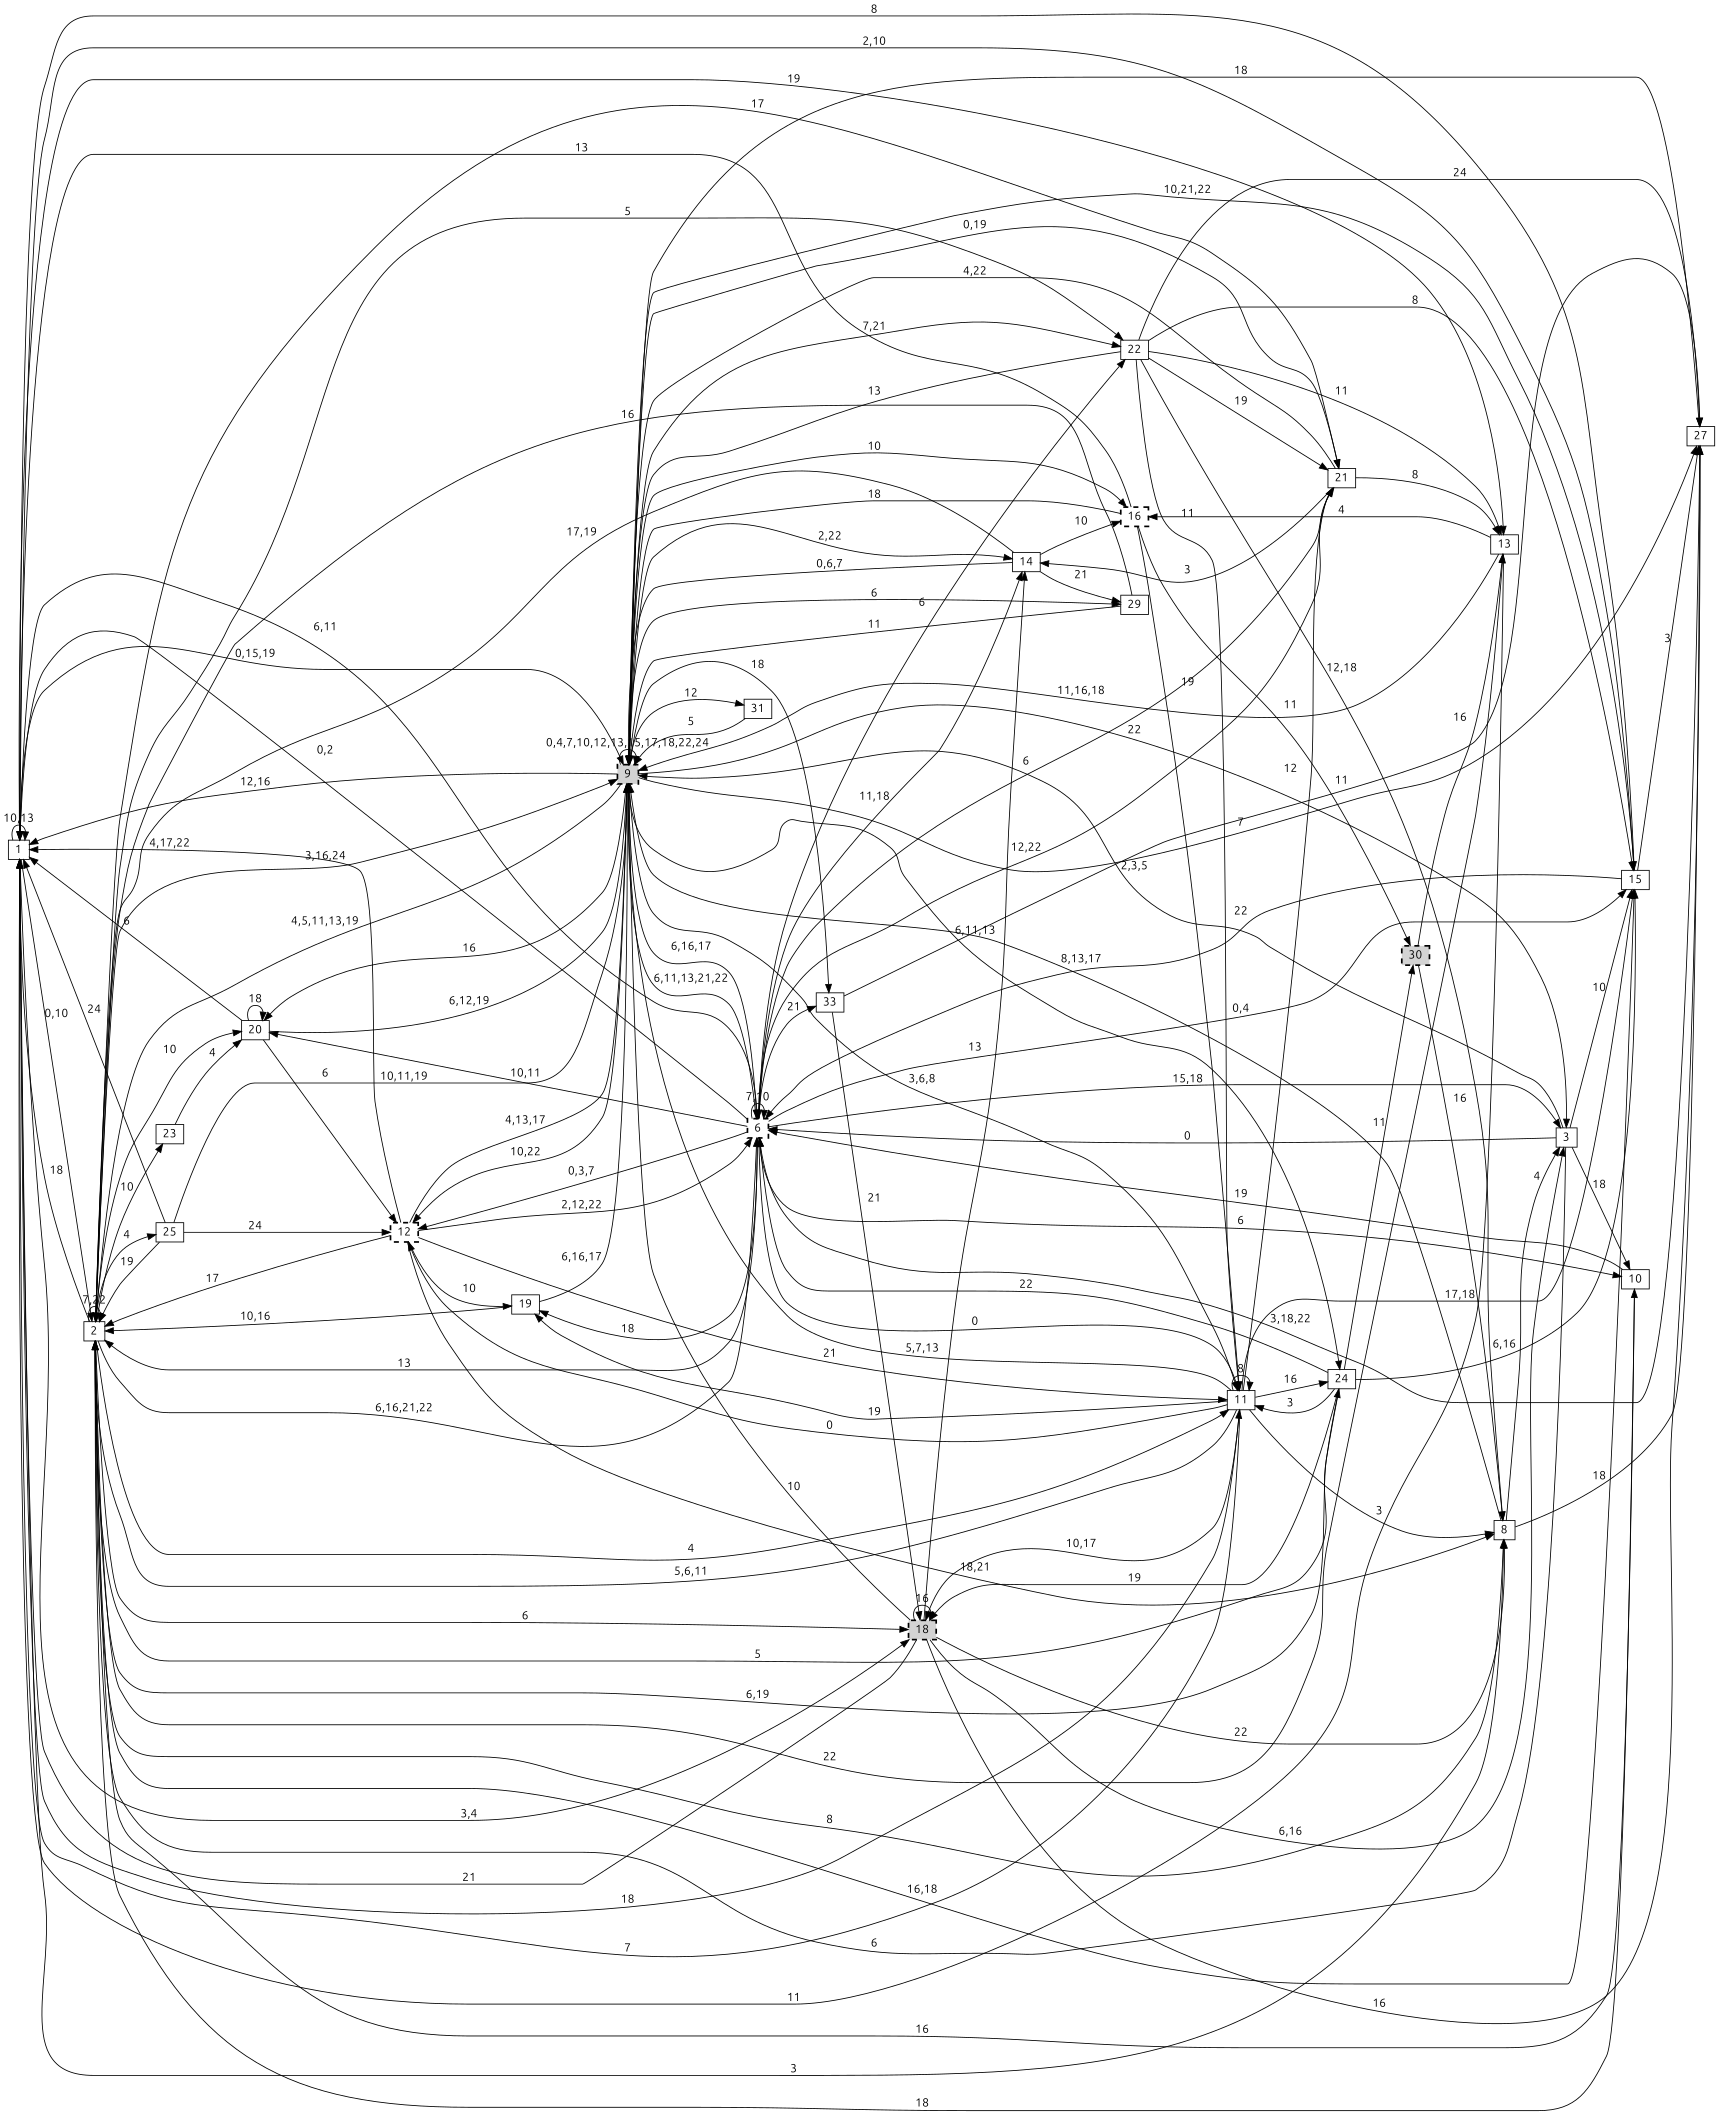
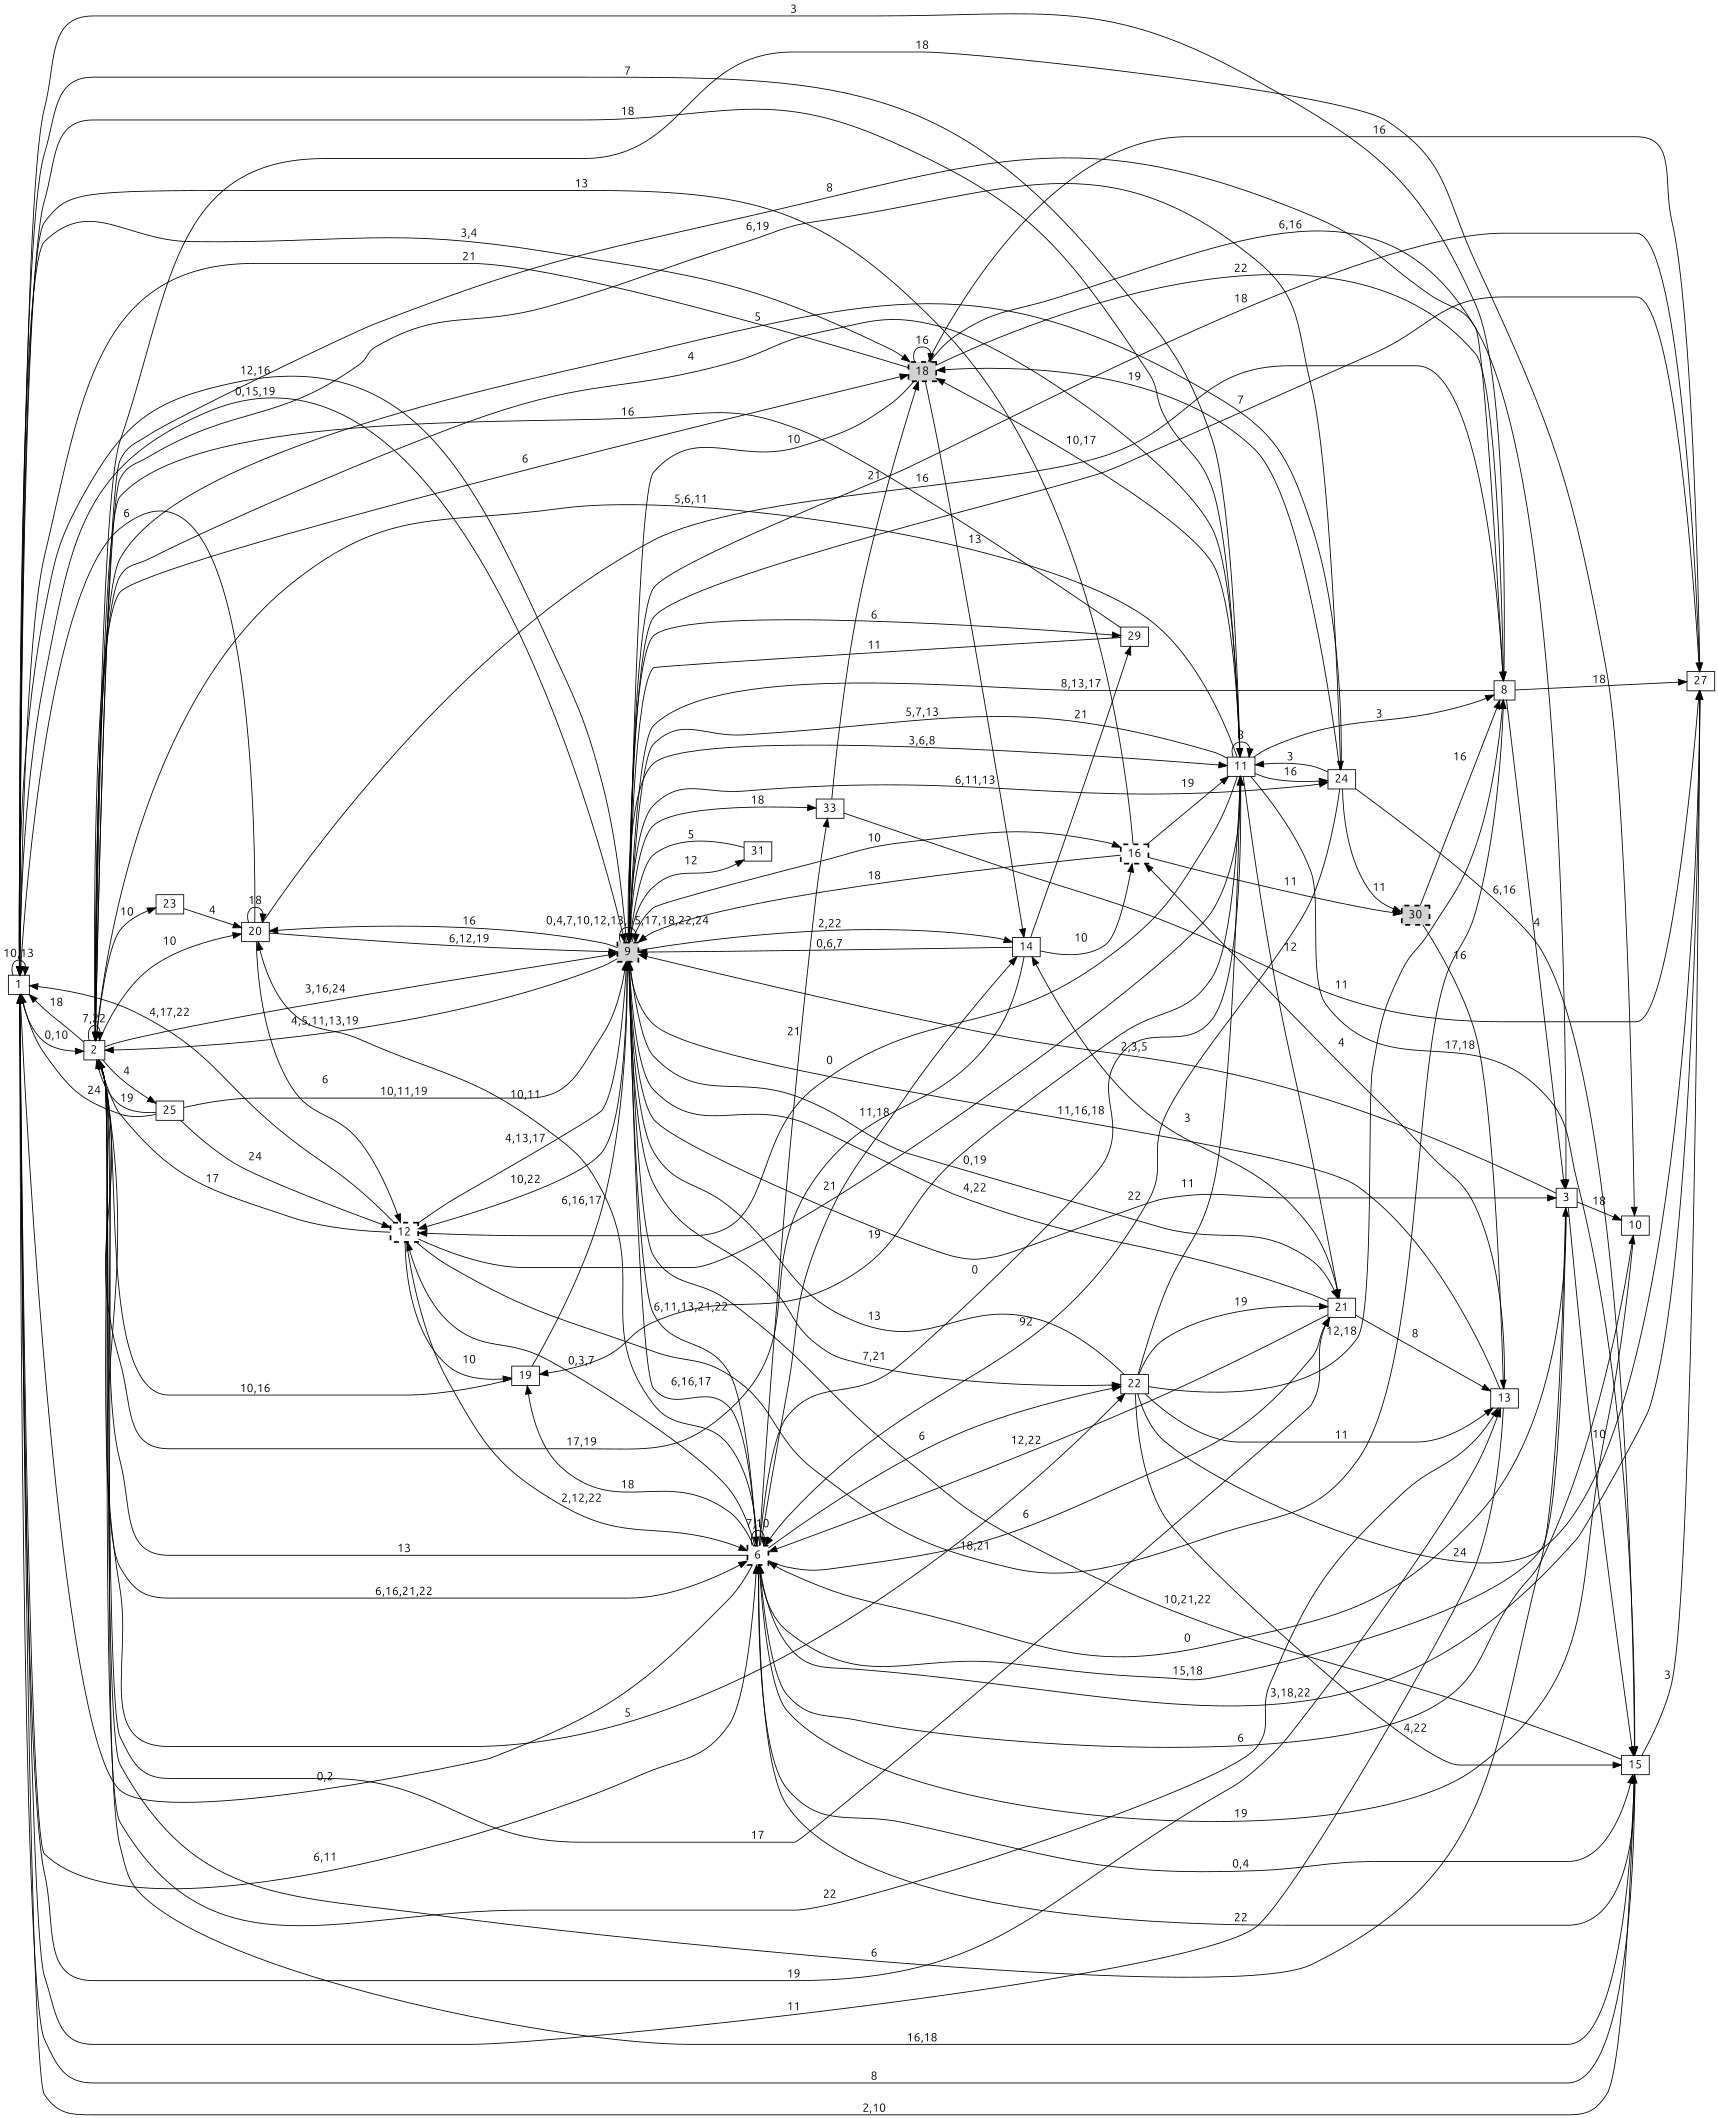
(1416, 301) -> (1416, 1729)
none -> (935, 485)
(1026, 1285) -> (1026, 1323)
(953, 2037) -> none
